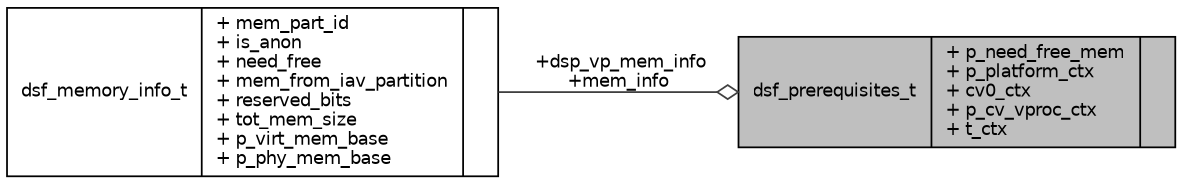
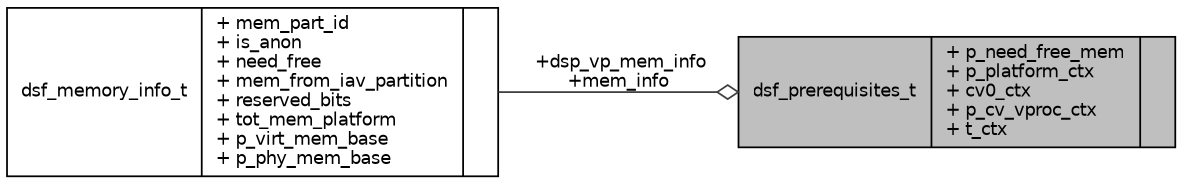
(287, 120) -> (306, 120)
